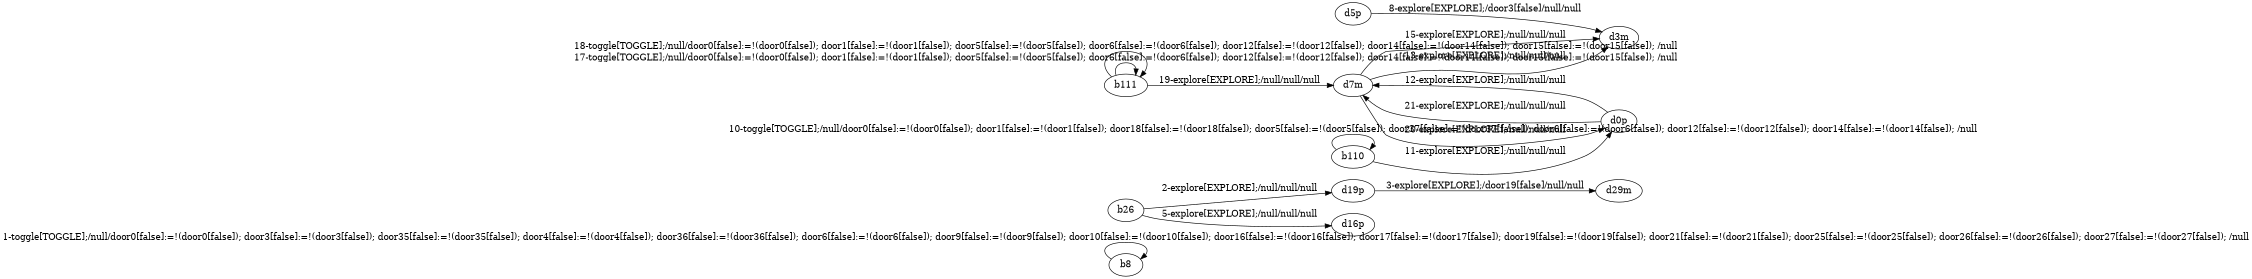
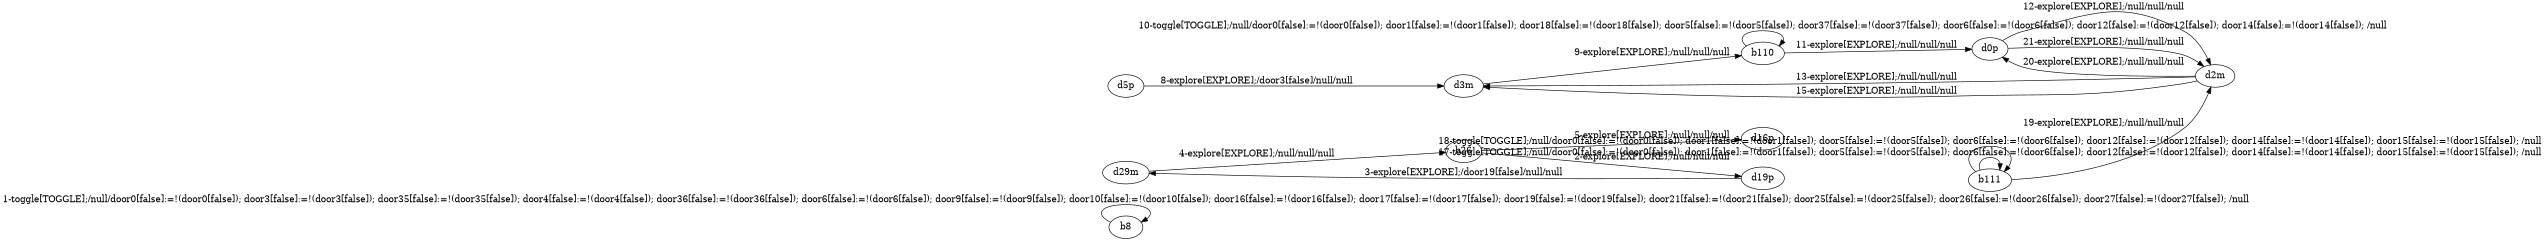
none -> (1609, 70)
(1353, 85) -> (2215, 76)
none -> (1294, 162)
